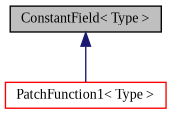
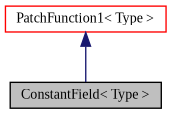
(86, 64) -> (86, 64)
